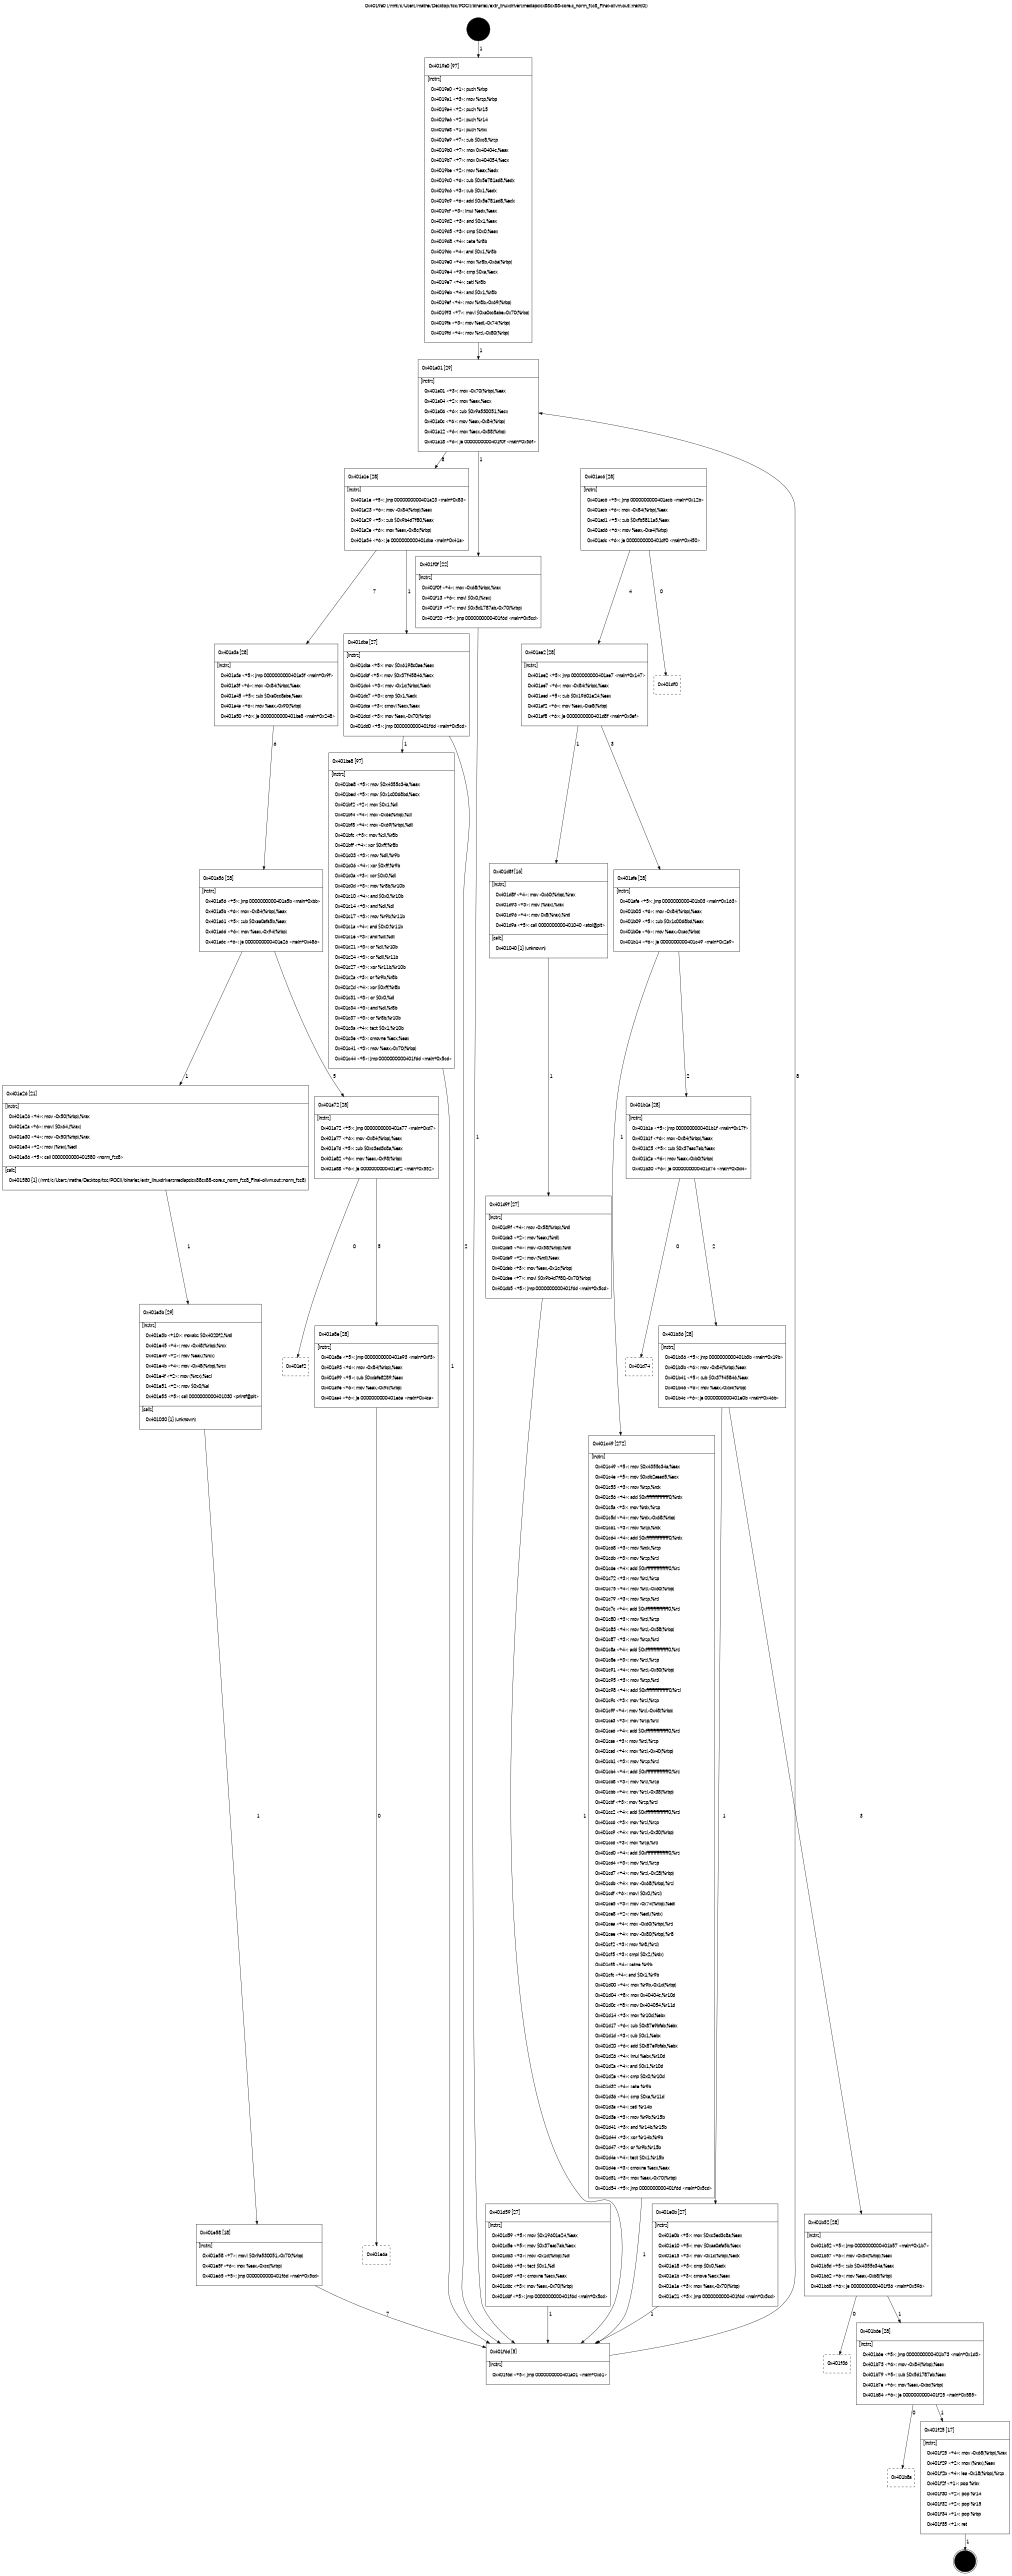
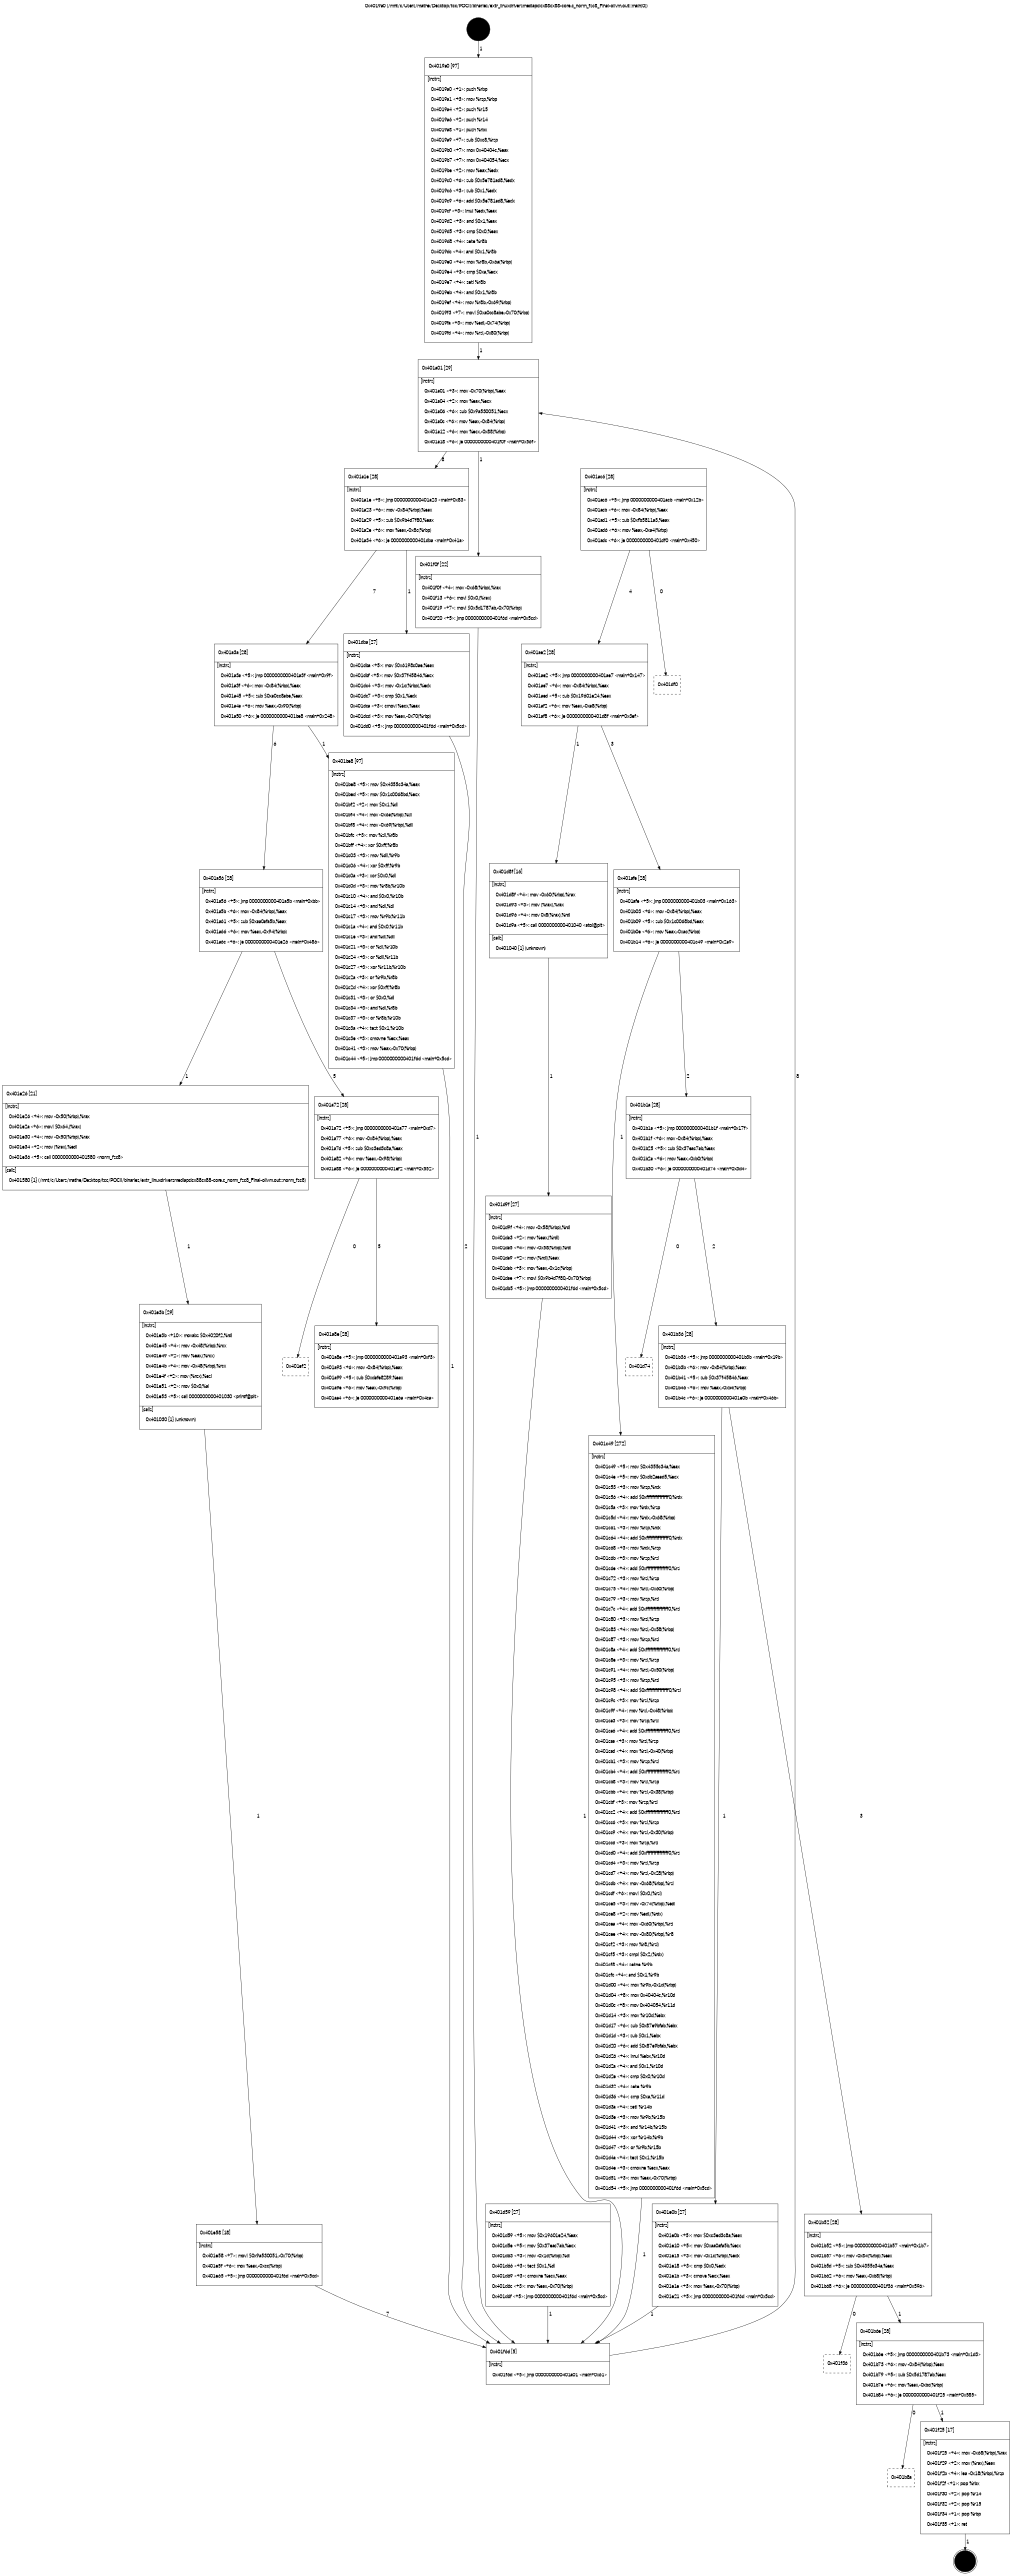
(403, 743) -> (318, 740)
(376, 2255) -> none
